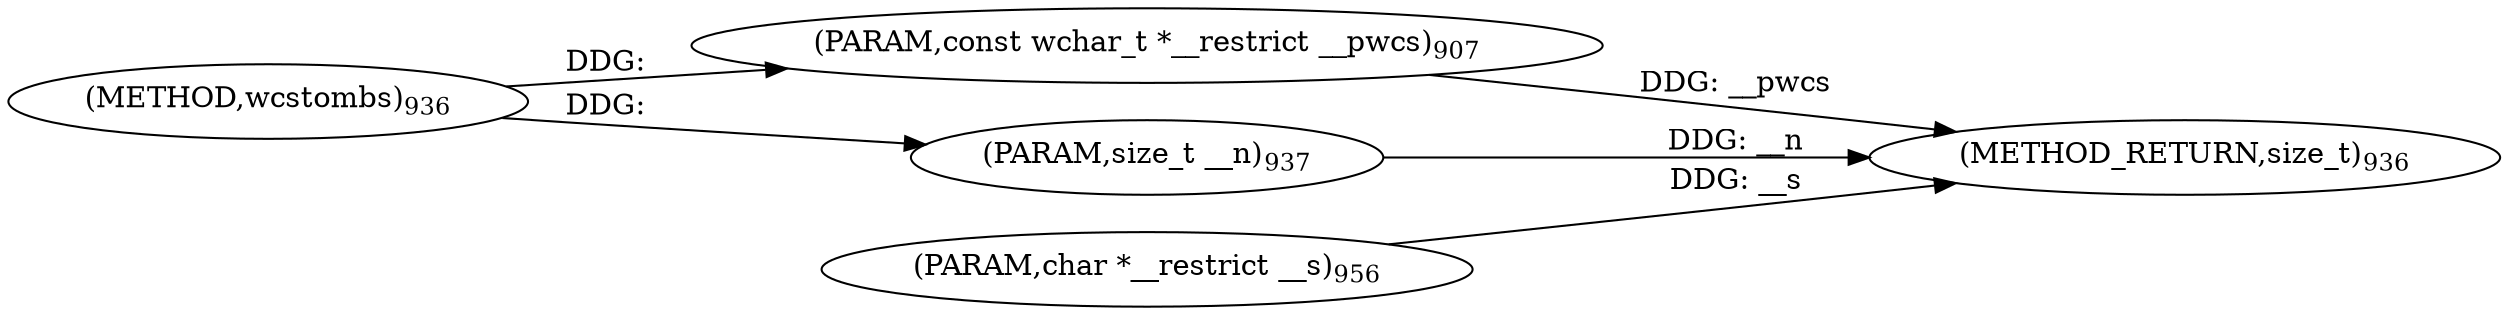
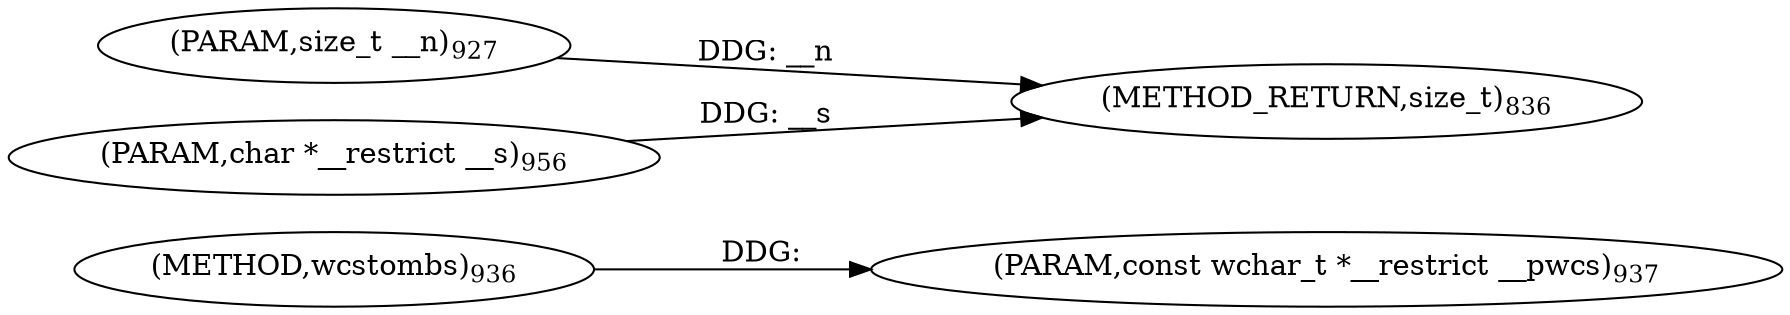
(1457, 42) -> (1637, 266)
(1682, 102) -> none
(703, 131) -> none
(1288, 154) -> (475, 42)
(2387, 154) -> (1529, 98)
